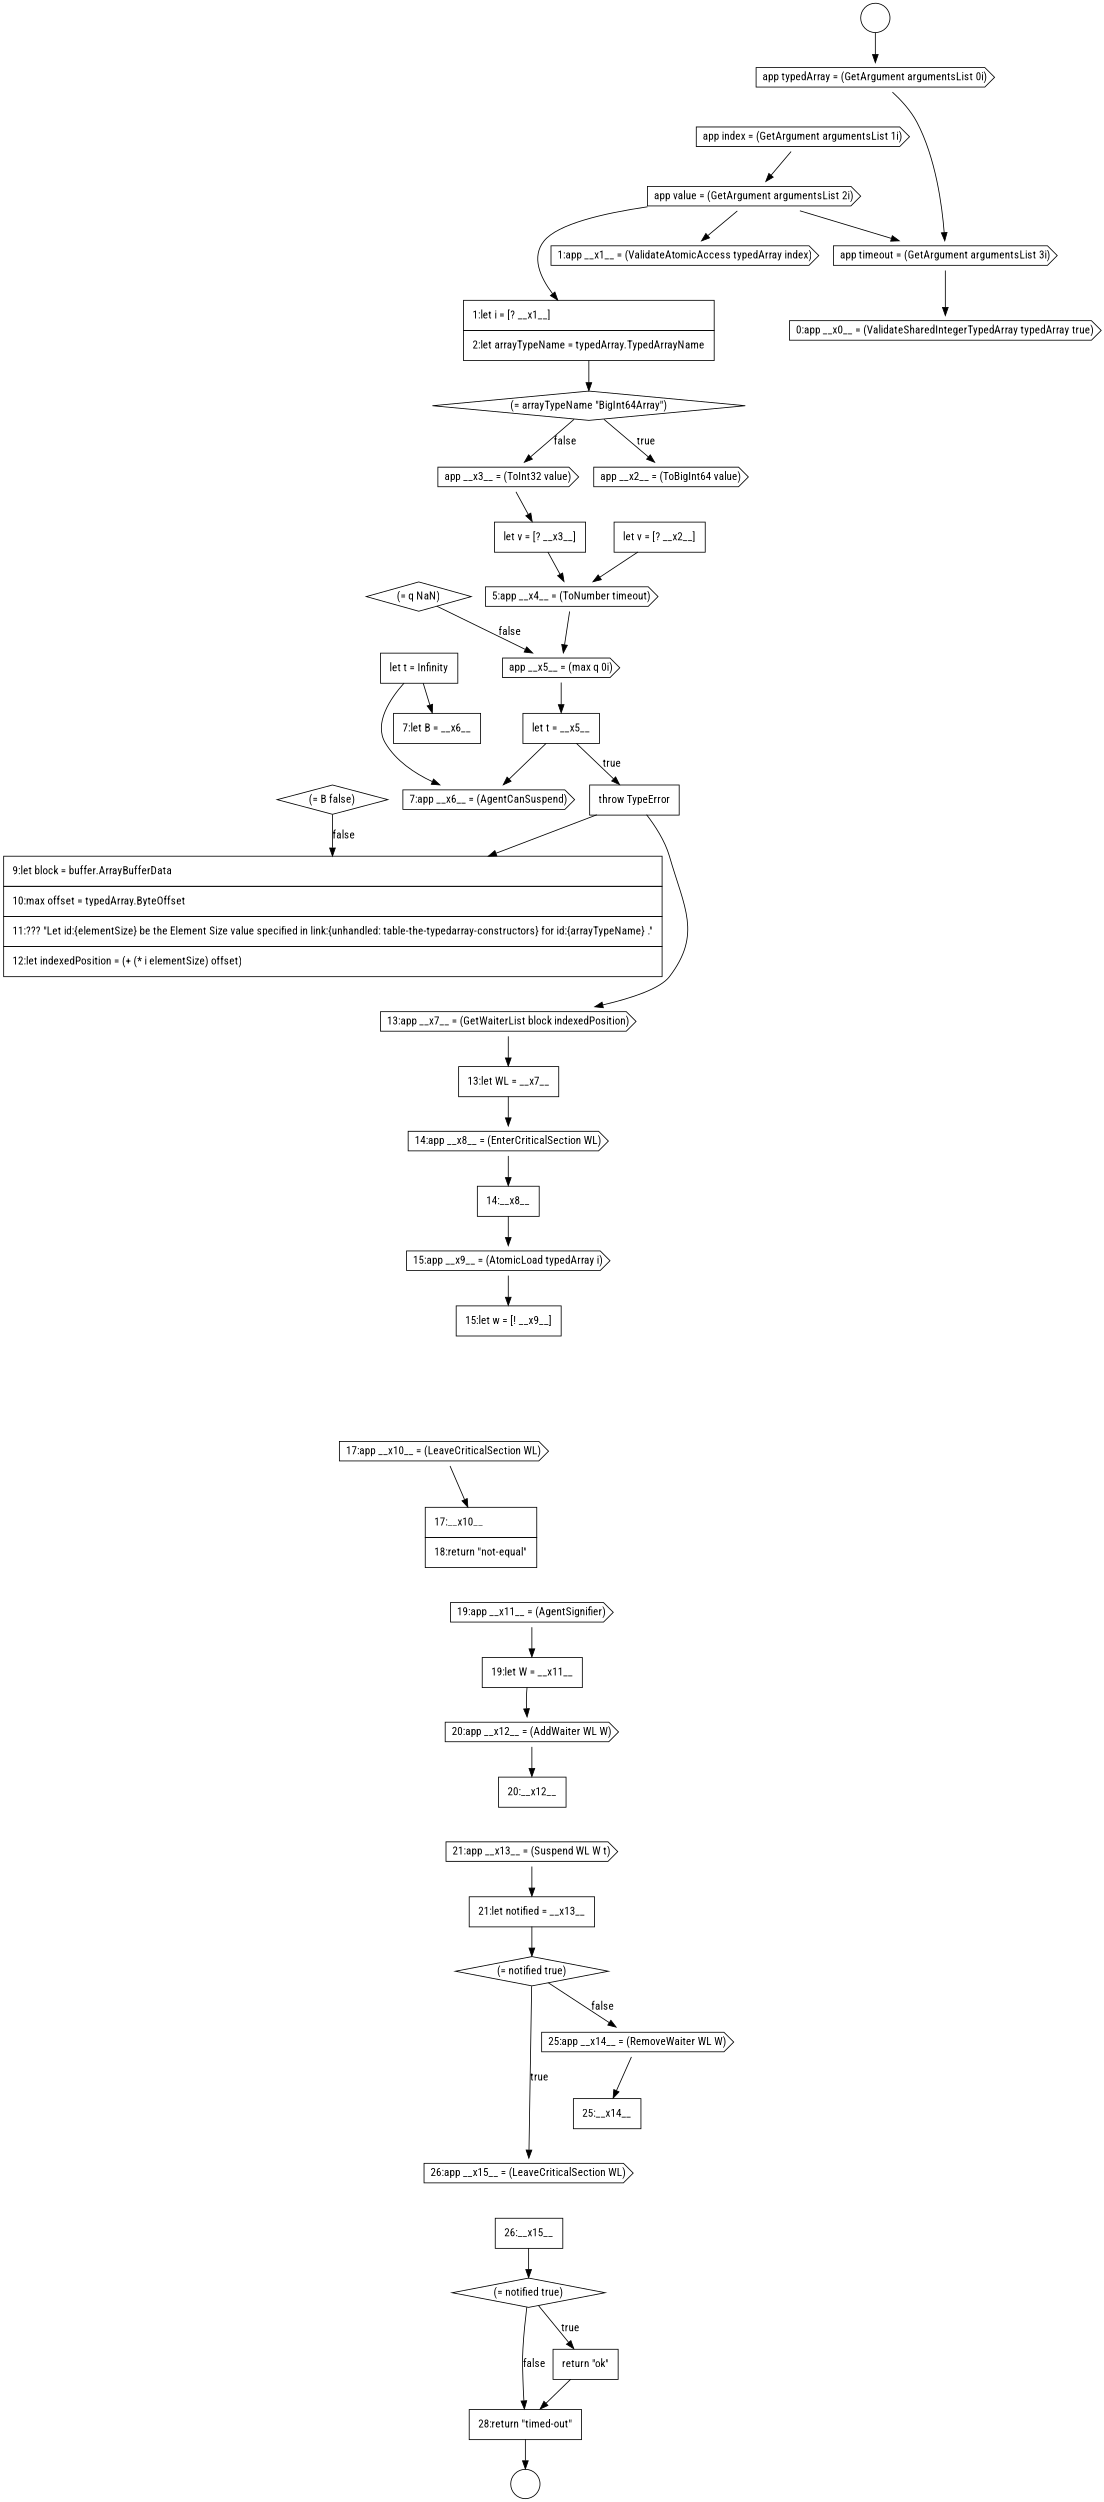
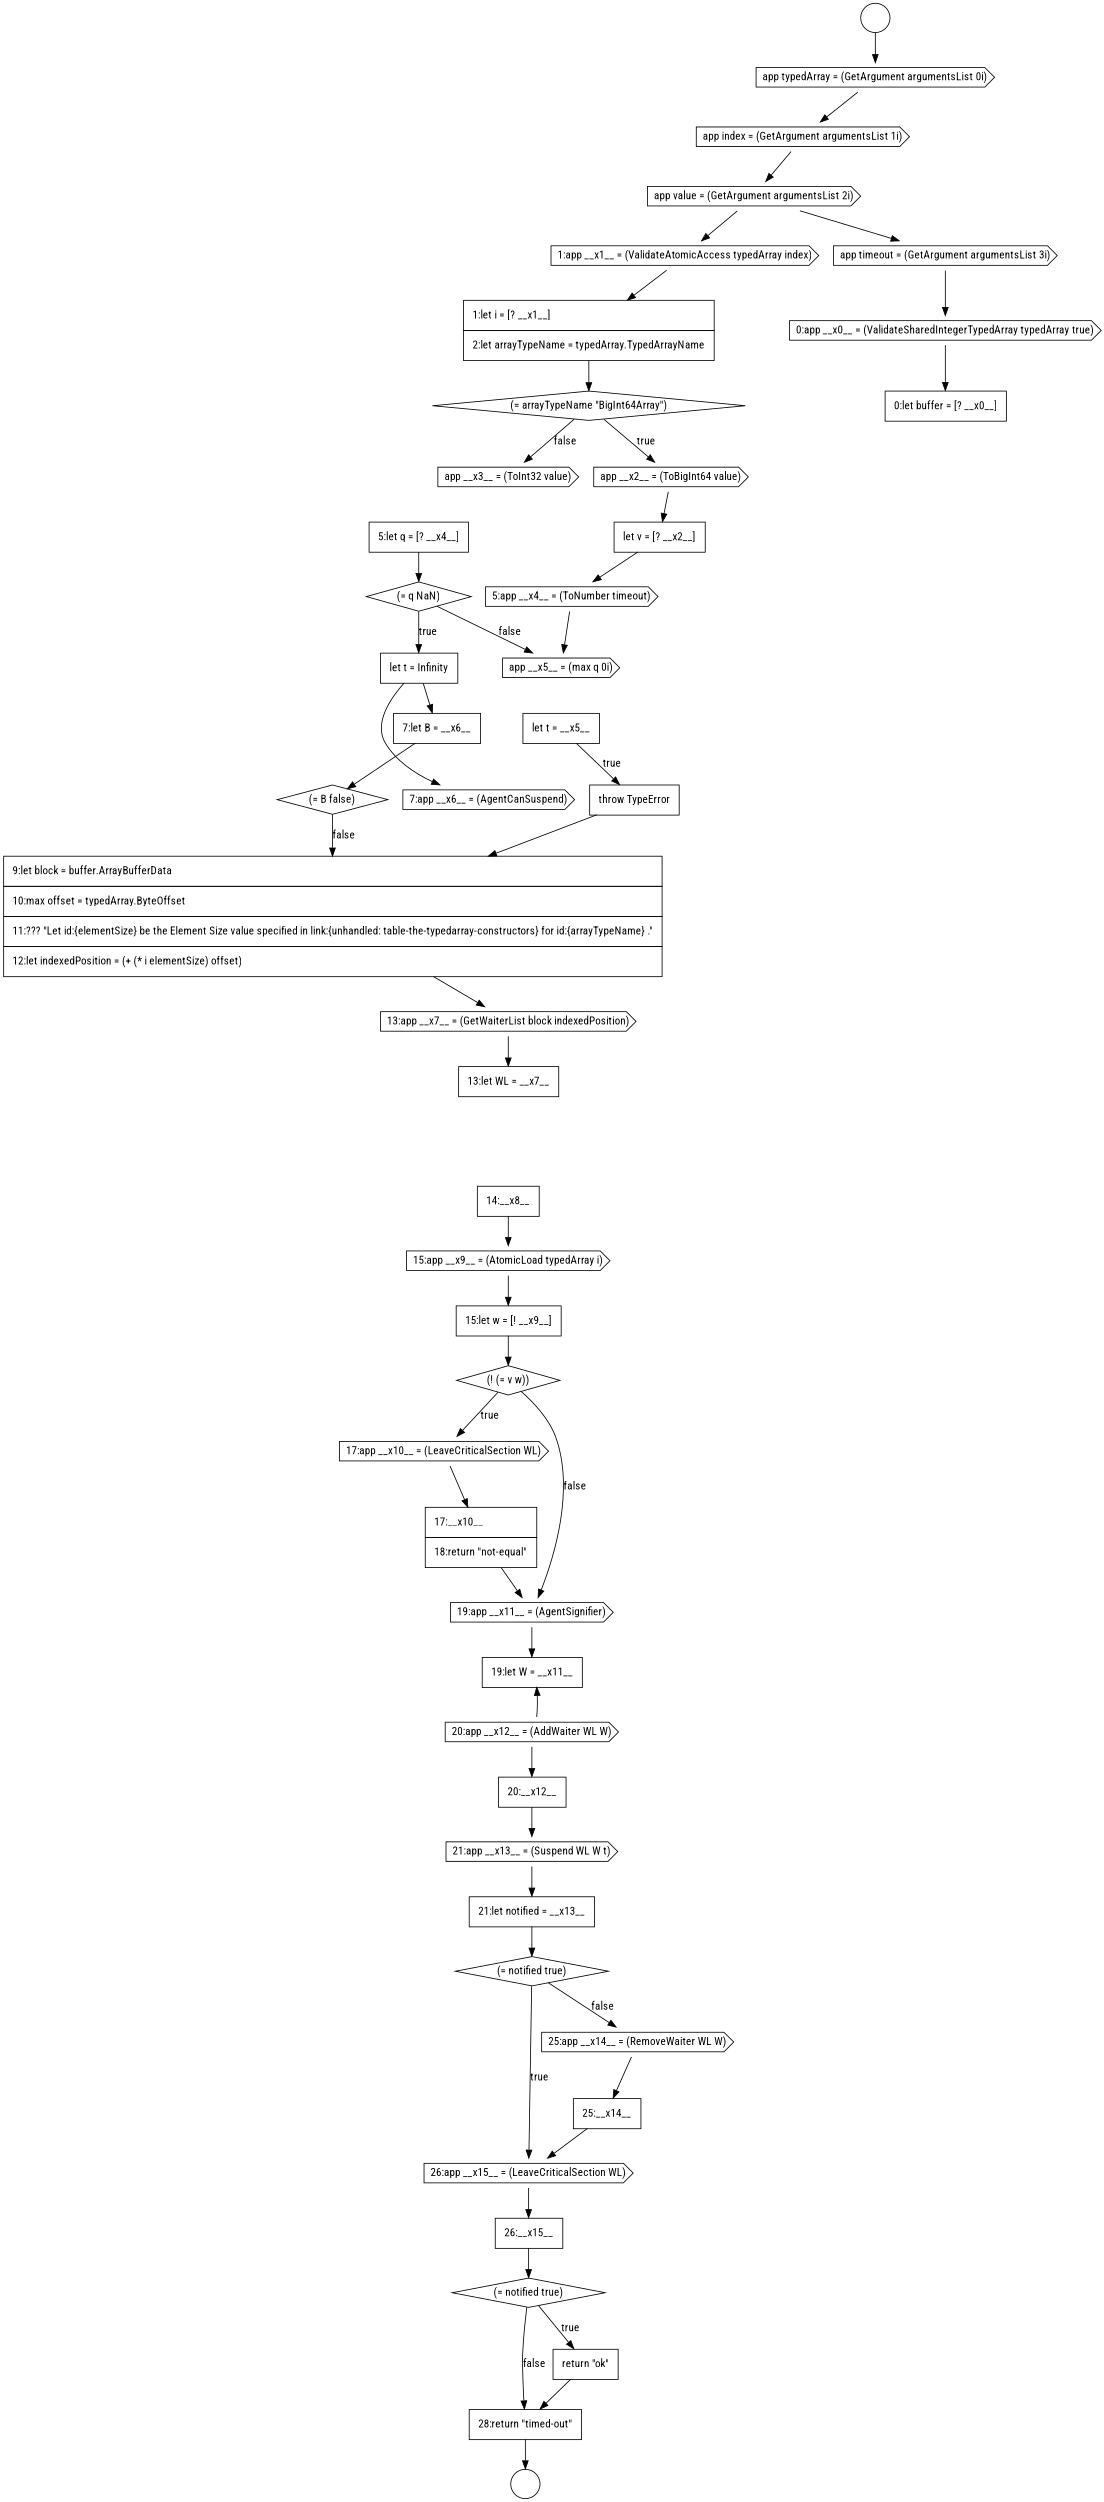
(931, 157) -> (842, 105)
(566, 227) -> (650, 283)
none -> (945, 406)
none -> (666, 503)
none -> (419, 537)
(540, 537) -> none
none -> (419, 628)
(561, 694) -> none
(528, 761) -> none
none -> (385, 764)
(688, 930) -> (456, 990)
(508, 1141) -> none
none -> (508, 1380)
none -> (509, 1579)
(526, 1698) -> (537, 1706)
none -> (532, 1818)
none -> (571, 2141)
none -> (529, 2199)
